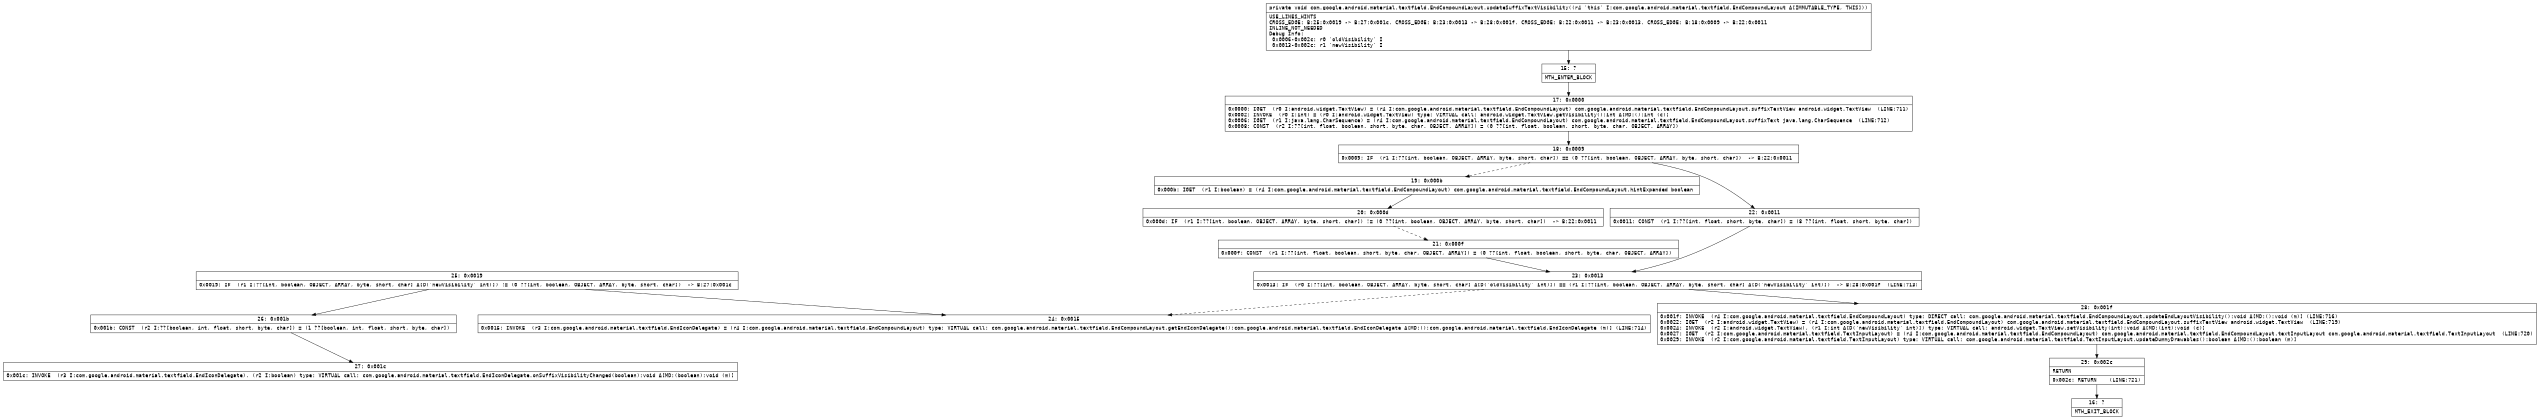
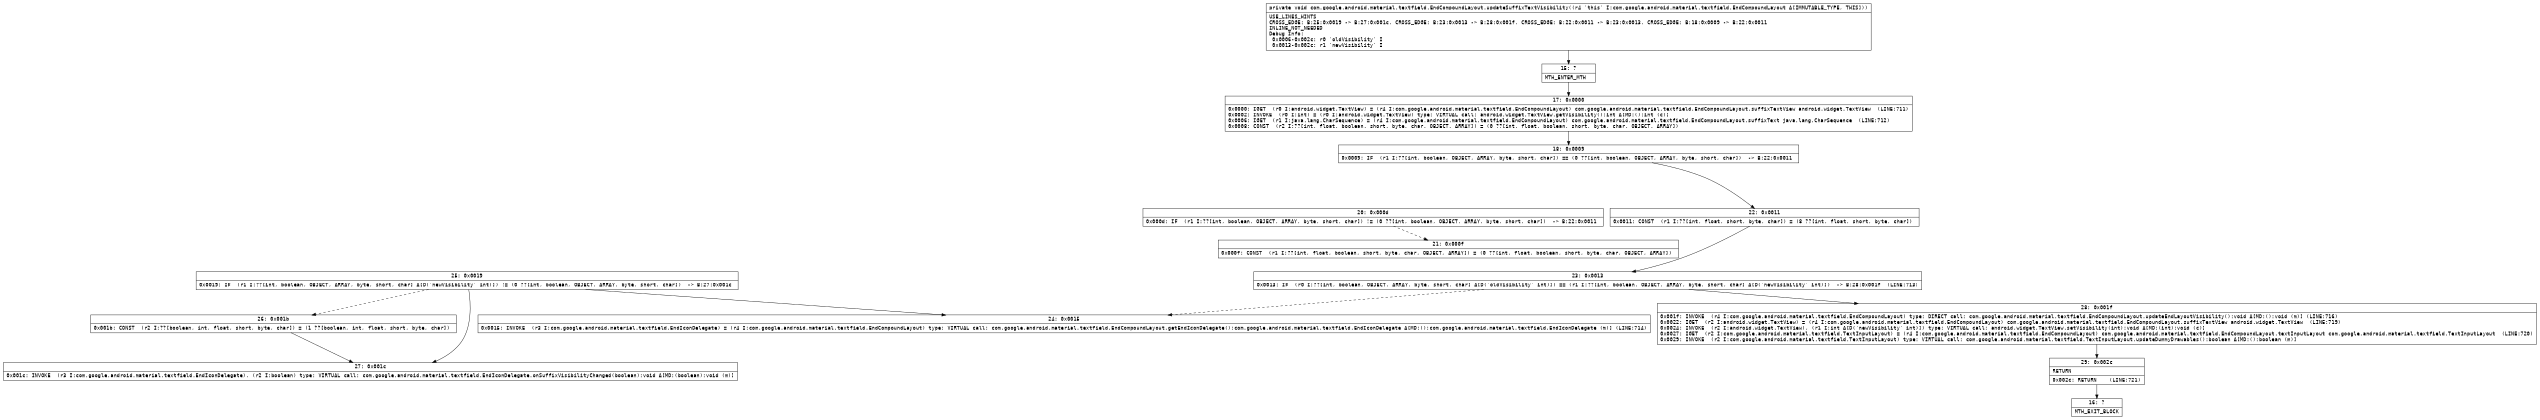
(1569, 78) -> (1566, 78)
(1427, 186) -> none
(1516, 264) -> none
(372, 302) -> (372, 302)
none -> (466, 332)
